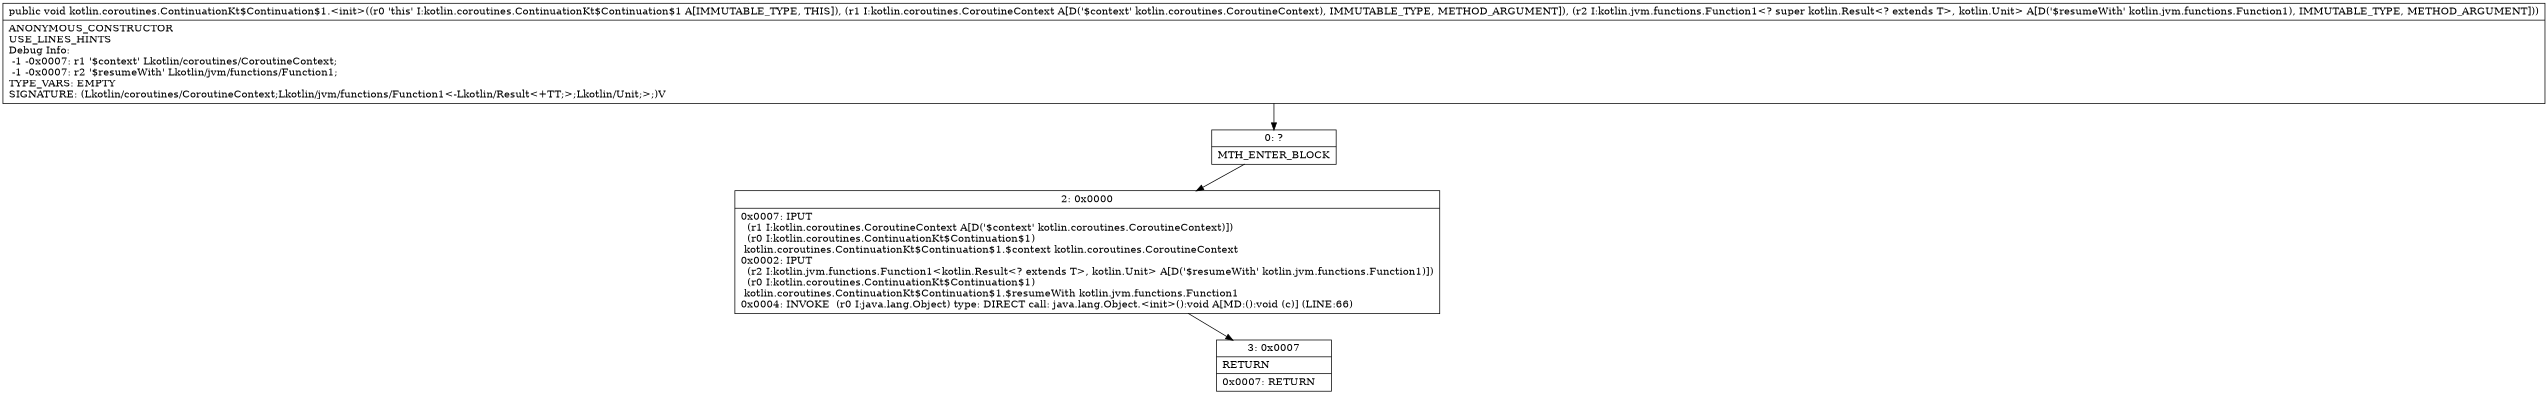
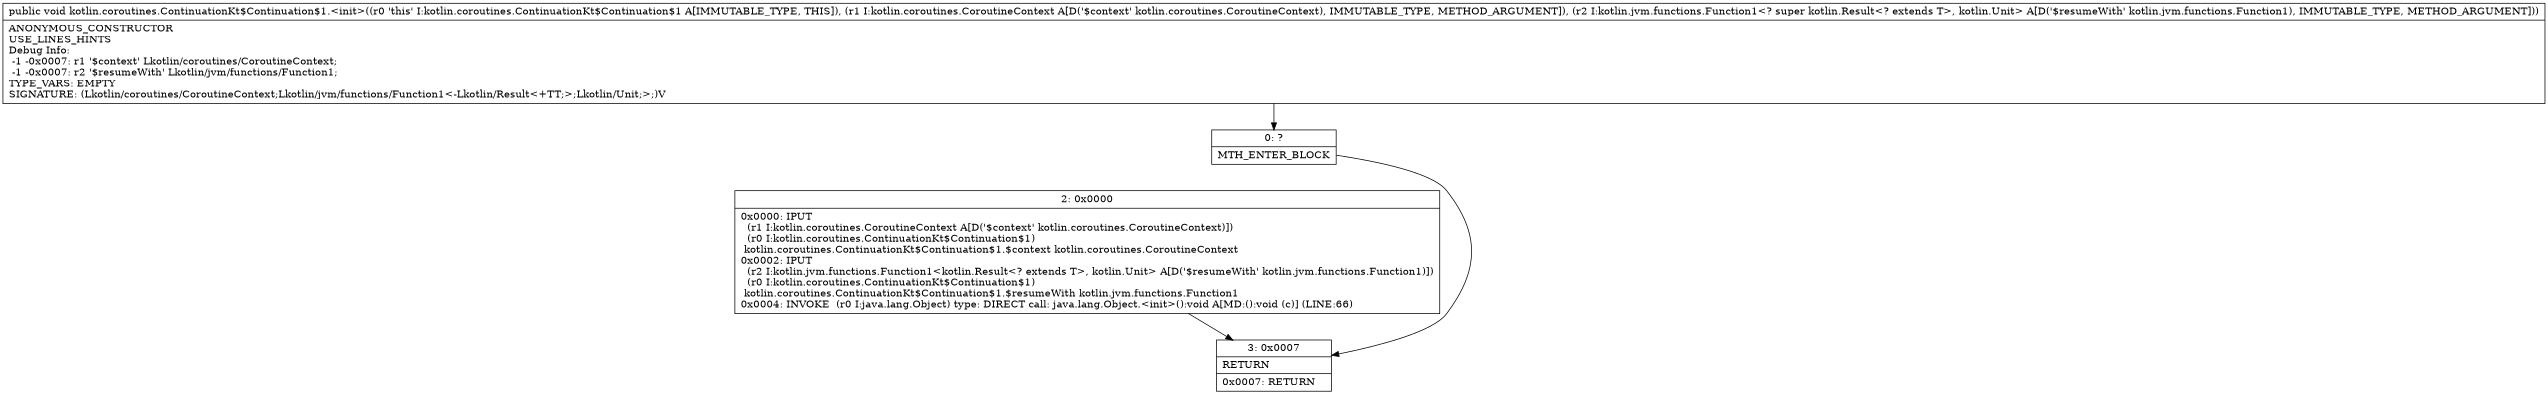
(1224, 176) -> (1472, 252)
(780, 217) -> (780, 217)
